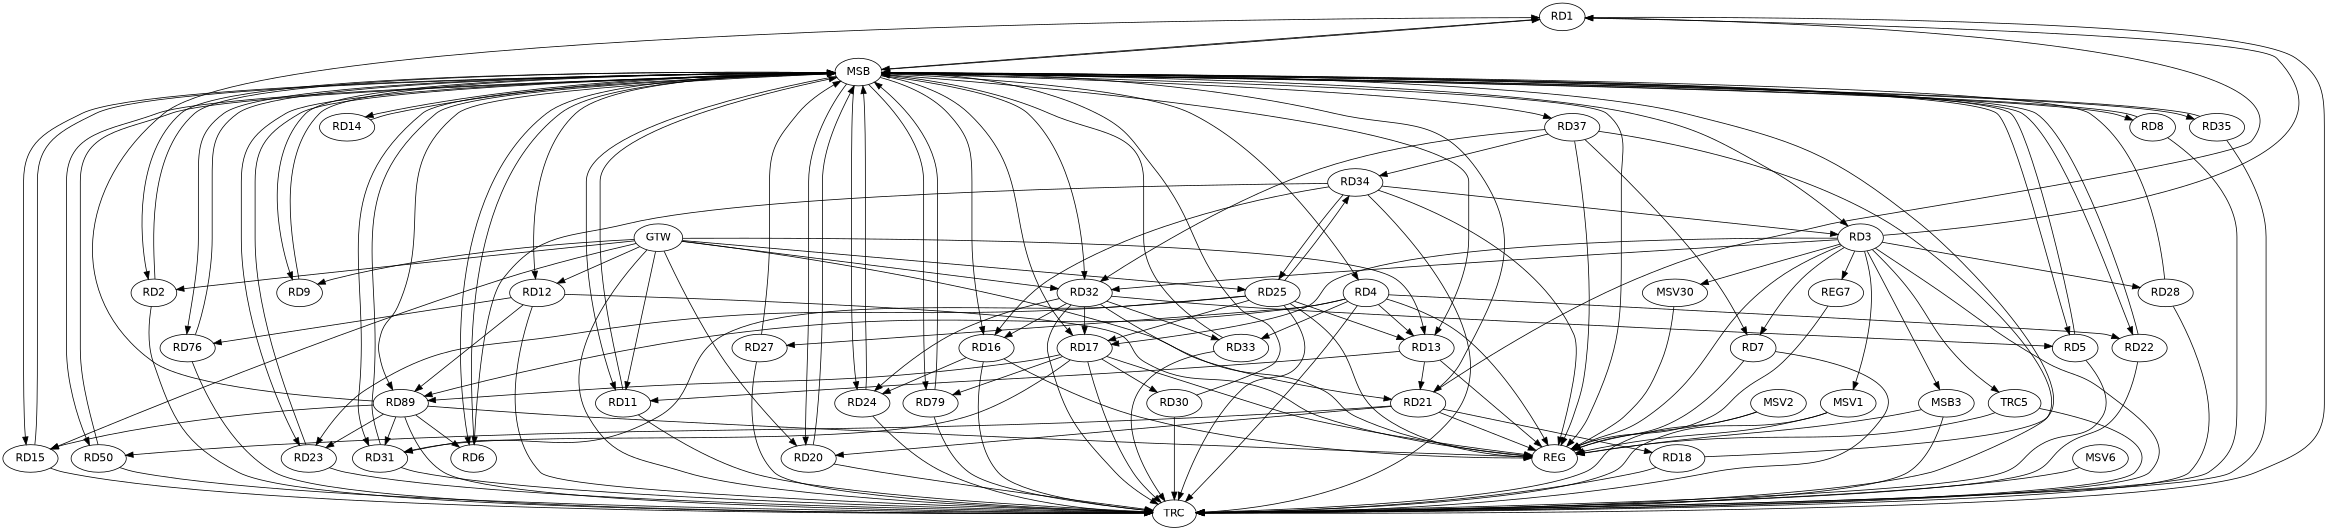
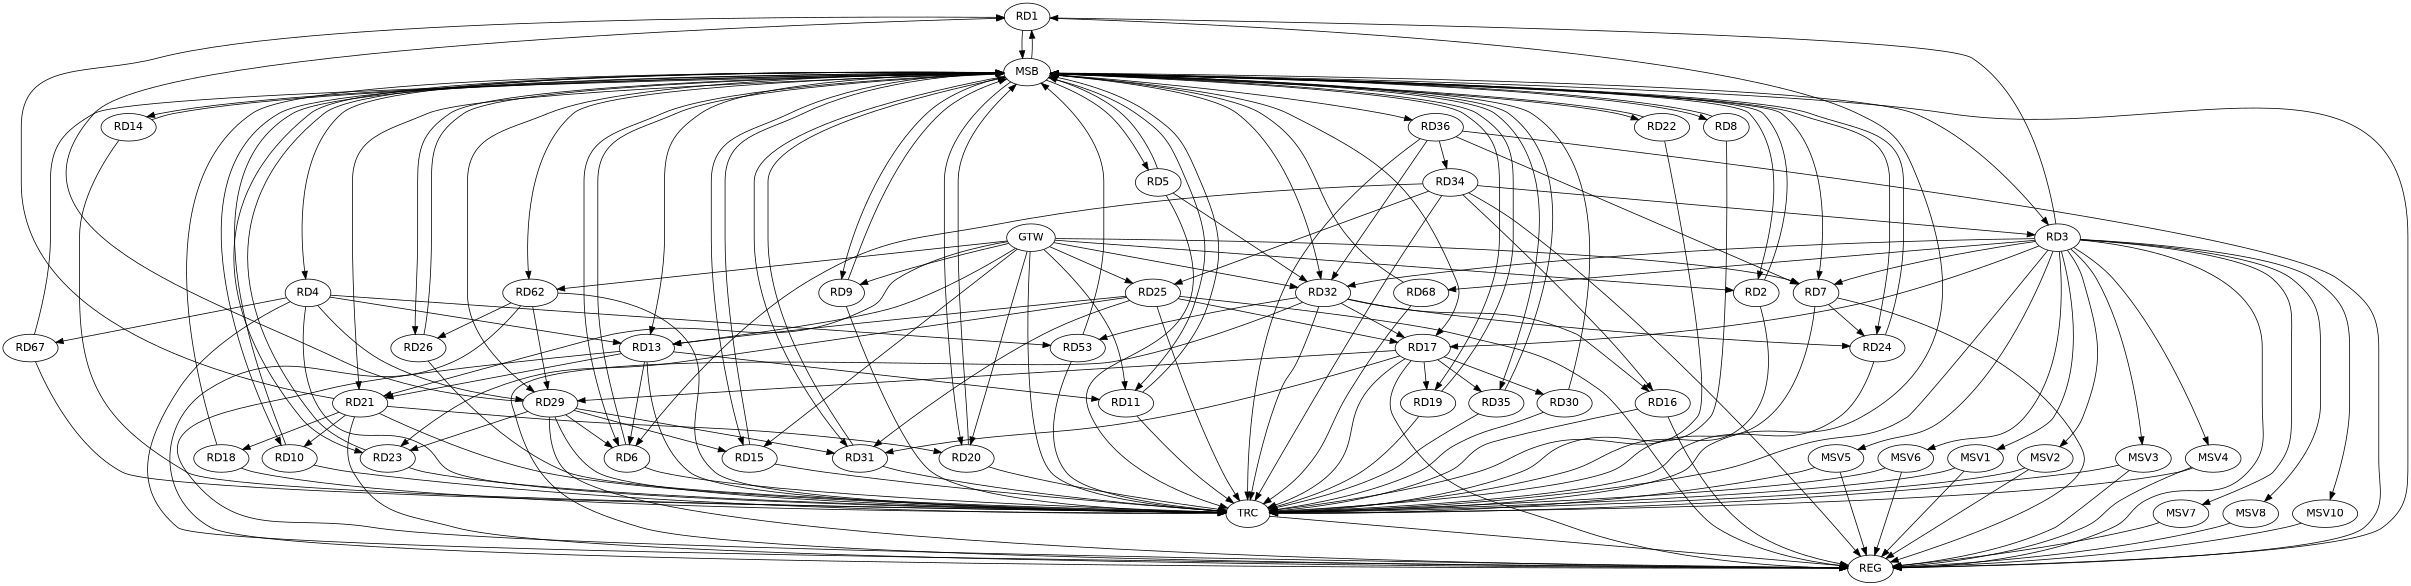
(1572, 127) -> (1436, 127)
(972, 178) -> (1501, 88)
(1316, 242) -> none
none -> (1425, 247)
(537, 293) -> (530, 293)
(1675, 293) -> (2325, 514)
(1836, 293) -> (2181, 514)
(2166, 293) -> (1421, 293)
(1751, 314) -> none
(1578, 325) -> (1237, 235)
none -> (2097, 347)
(188, 348) -> (418, 348)
(760, 348) -> (30, 348)
(1241, 348) -> (1078, 348)
none -> (1461, 377)
(918, 378) -> (1843, 318)
none -> (2044, 385)
(401, 403) -> (550, 403)
none -> (637, 403)
(931, 403) -> (1428, 403)
(1946, 403) -> (2143, 458)
(2015, 403) -> (1836, 458)
(99, 458) -> (290, 458)
none -> (2213, 458)
none -> (926, 466)
none -> (227, 480)
none -> (793, 497)
none -> (931, 499)
none -> (892, 502)
none -> (1889, 510)
none -> (2251, 514)
none -> (1555, 541)
